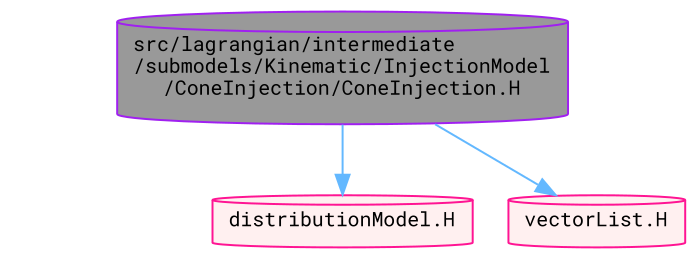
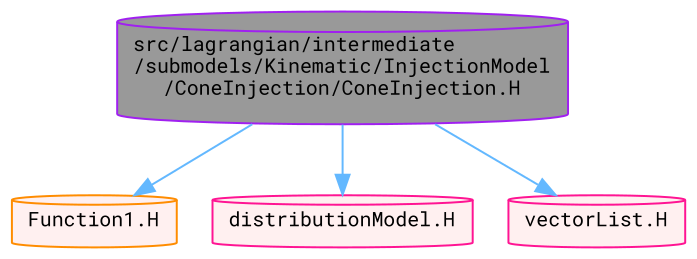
none -> (94, 221)
